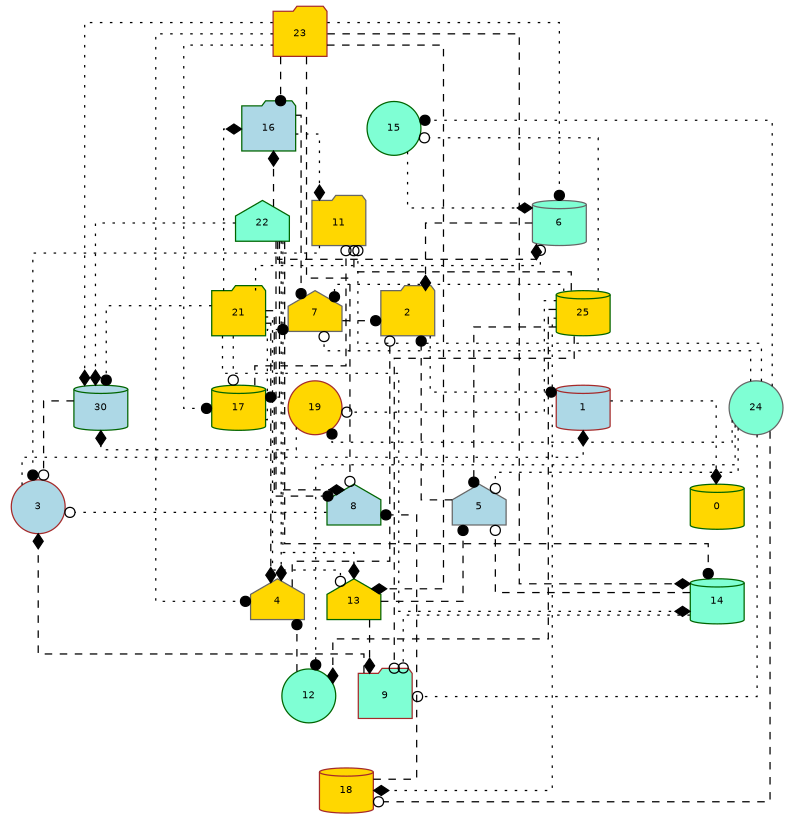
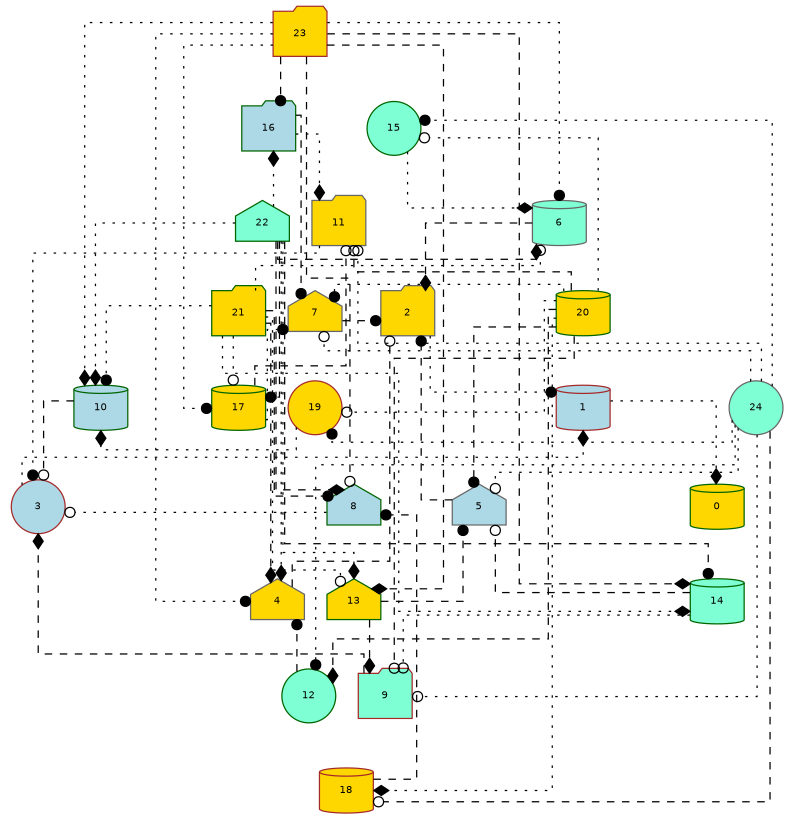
(274, 186) -> (274, 186)
(224, 208) -> none
(583, 313) -> (583, 313)
(101, 408) -> (101, 408)
